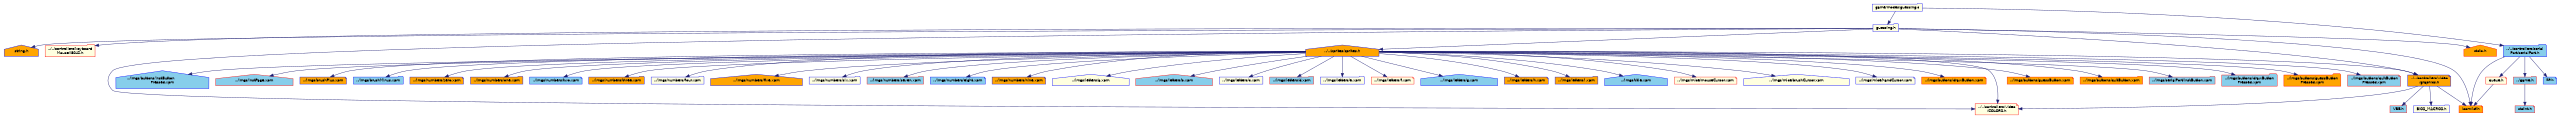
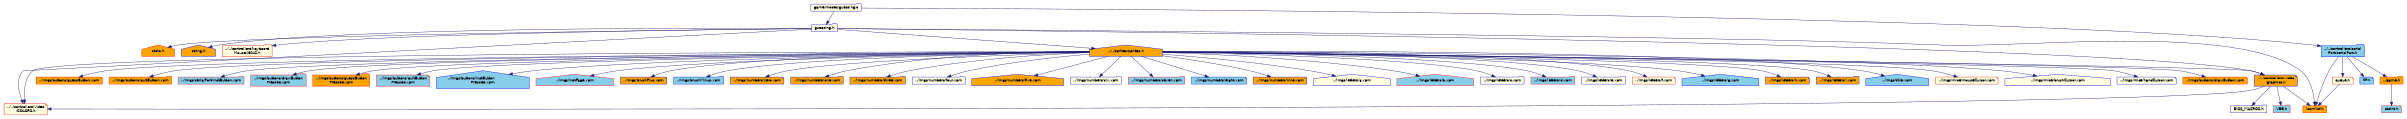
(556, 81) -> none
(2525, 81) -> (2392, 81)
